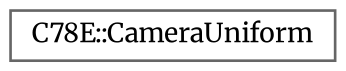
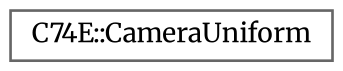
(173, 36) -> (172, 36)
